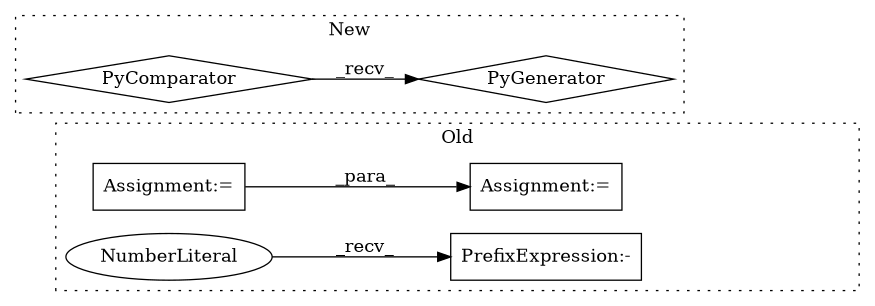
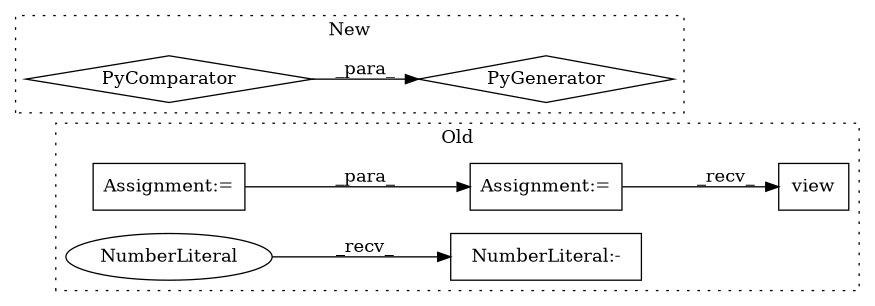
(365, 69) -> (365, 69)
none -> (814, 187)
(546, 257) -> (546, 257)
